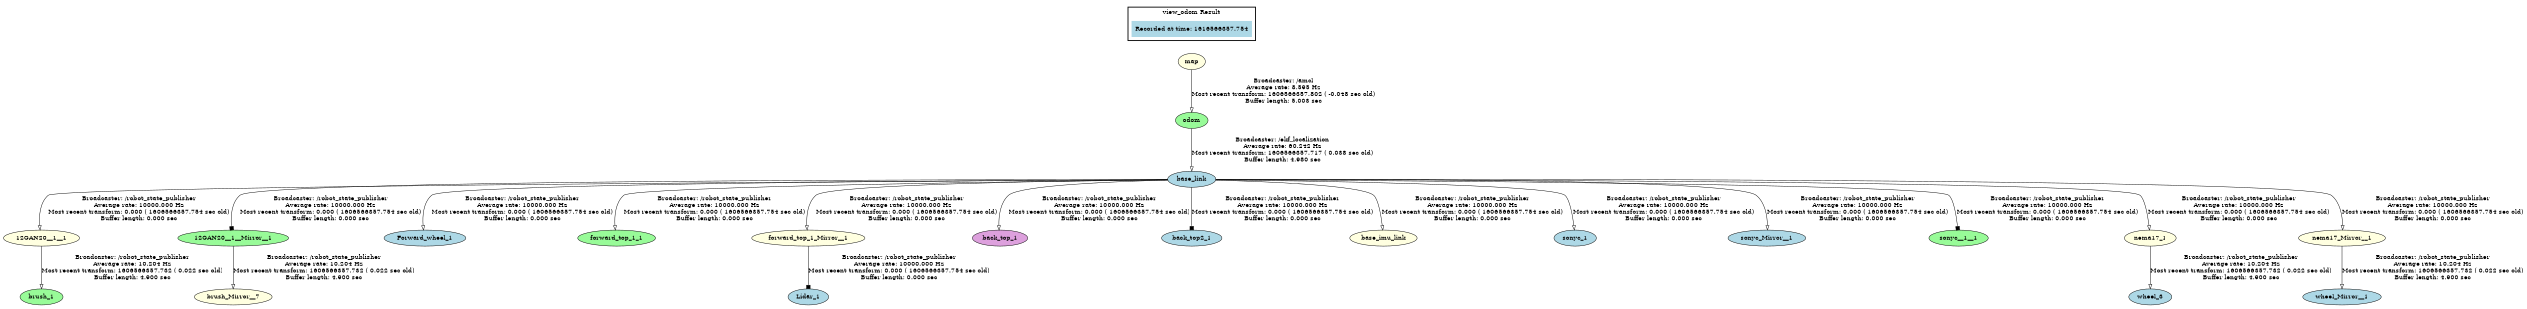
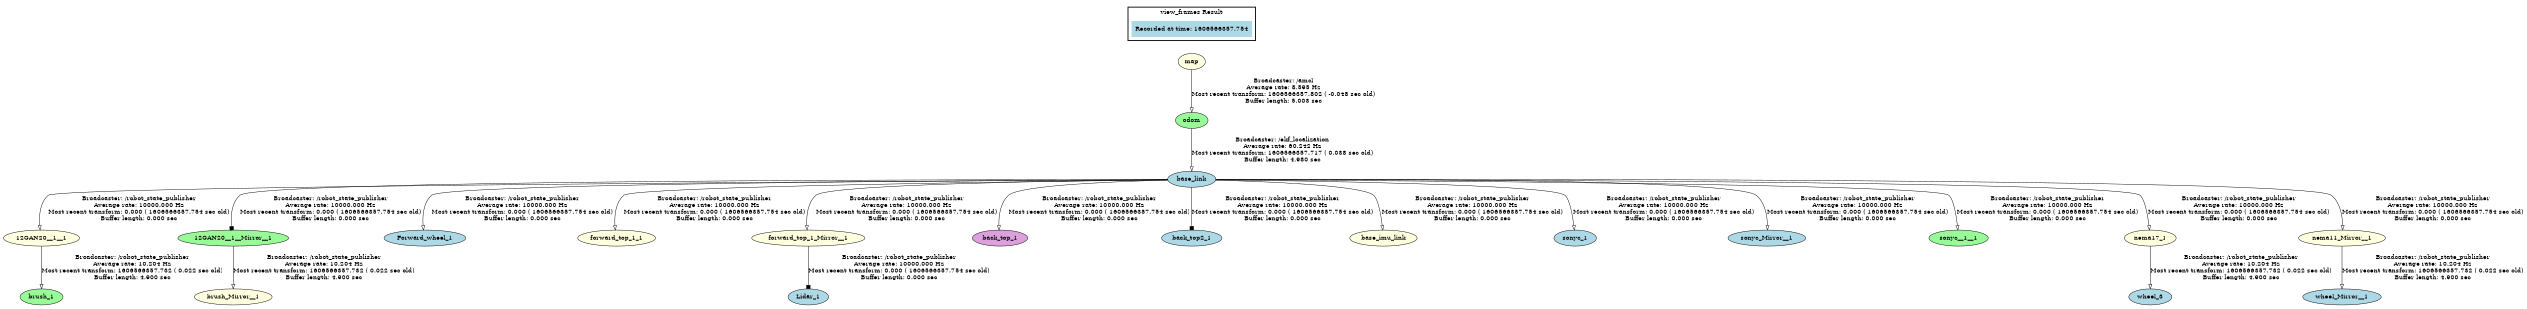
(1192, 12) -> (1192, 12)
(1192, 29) -> (1192, 29)
(1713, 185) -> (1713, 185)
(617, 238) -> (617, 238)
(2342, 238) -> (2342, 238)
(233, 297) -> (233, 297)
